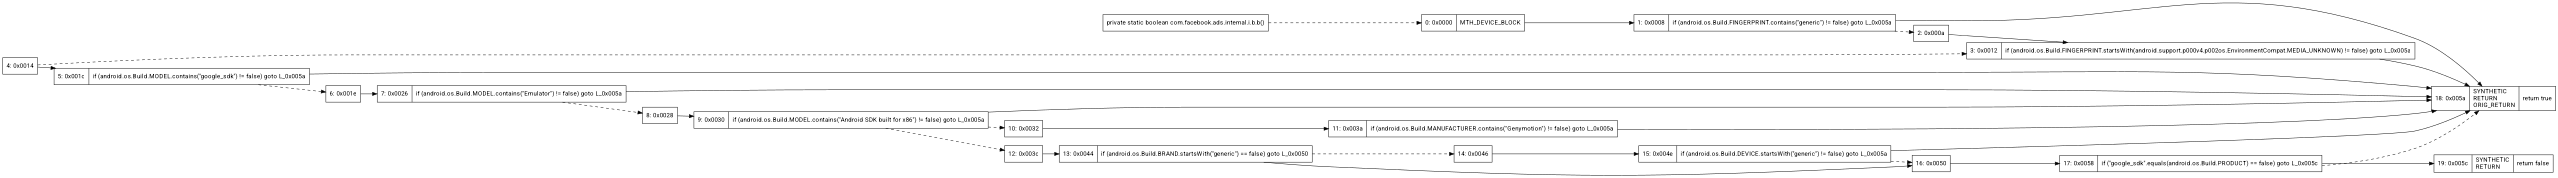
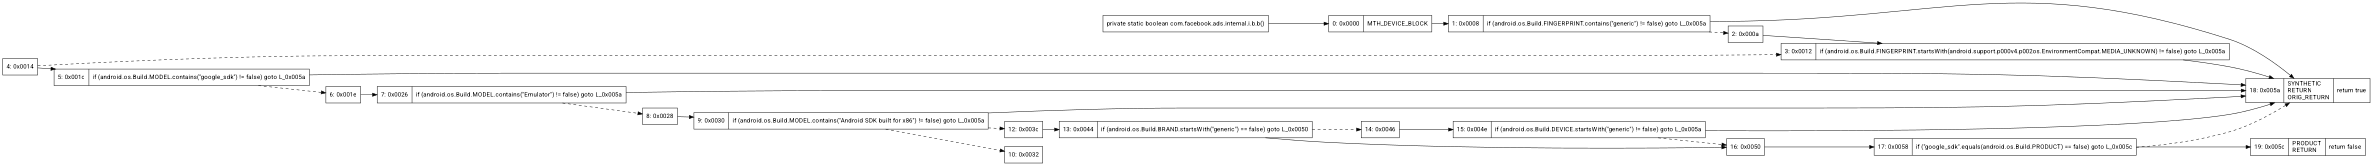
(1343, 23) -> (1296, 24)
(1473, 129) -> none
(2493, 160) -> (2307, 143)
